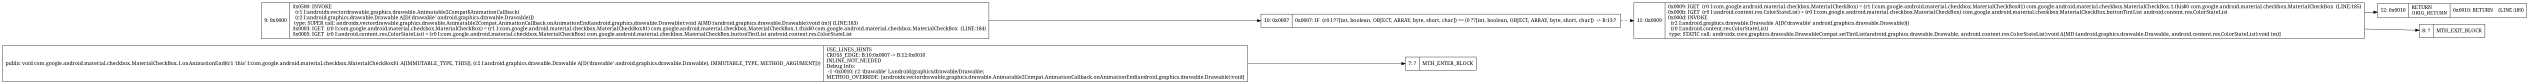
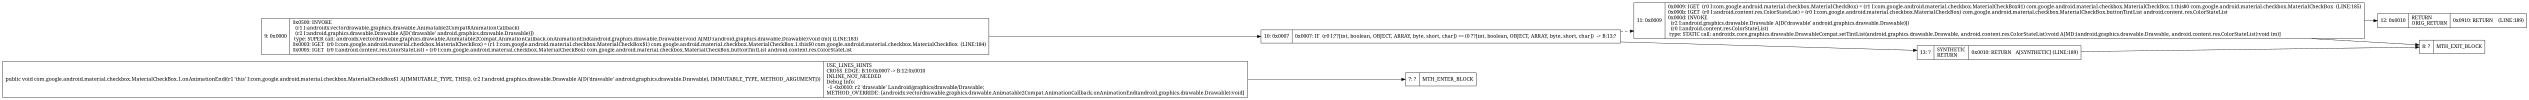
(2488, 10) -> (2488, 21)
none -> (1999, 53)
